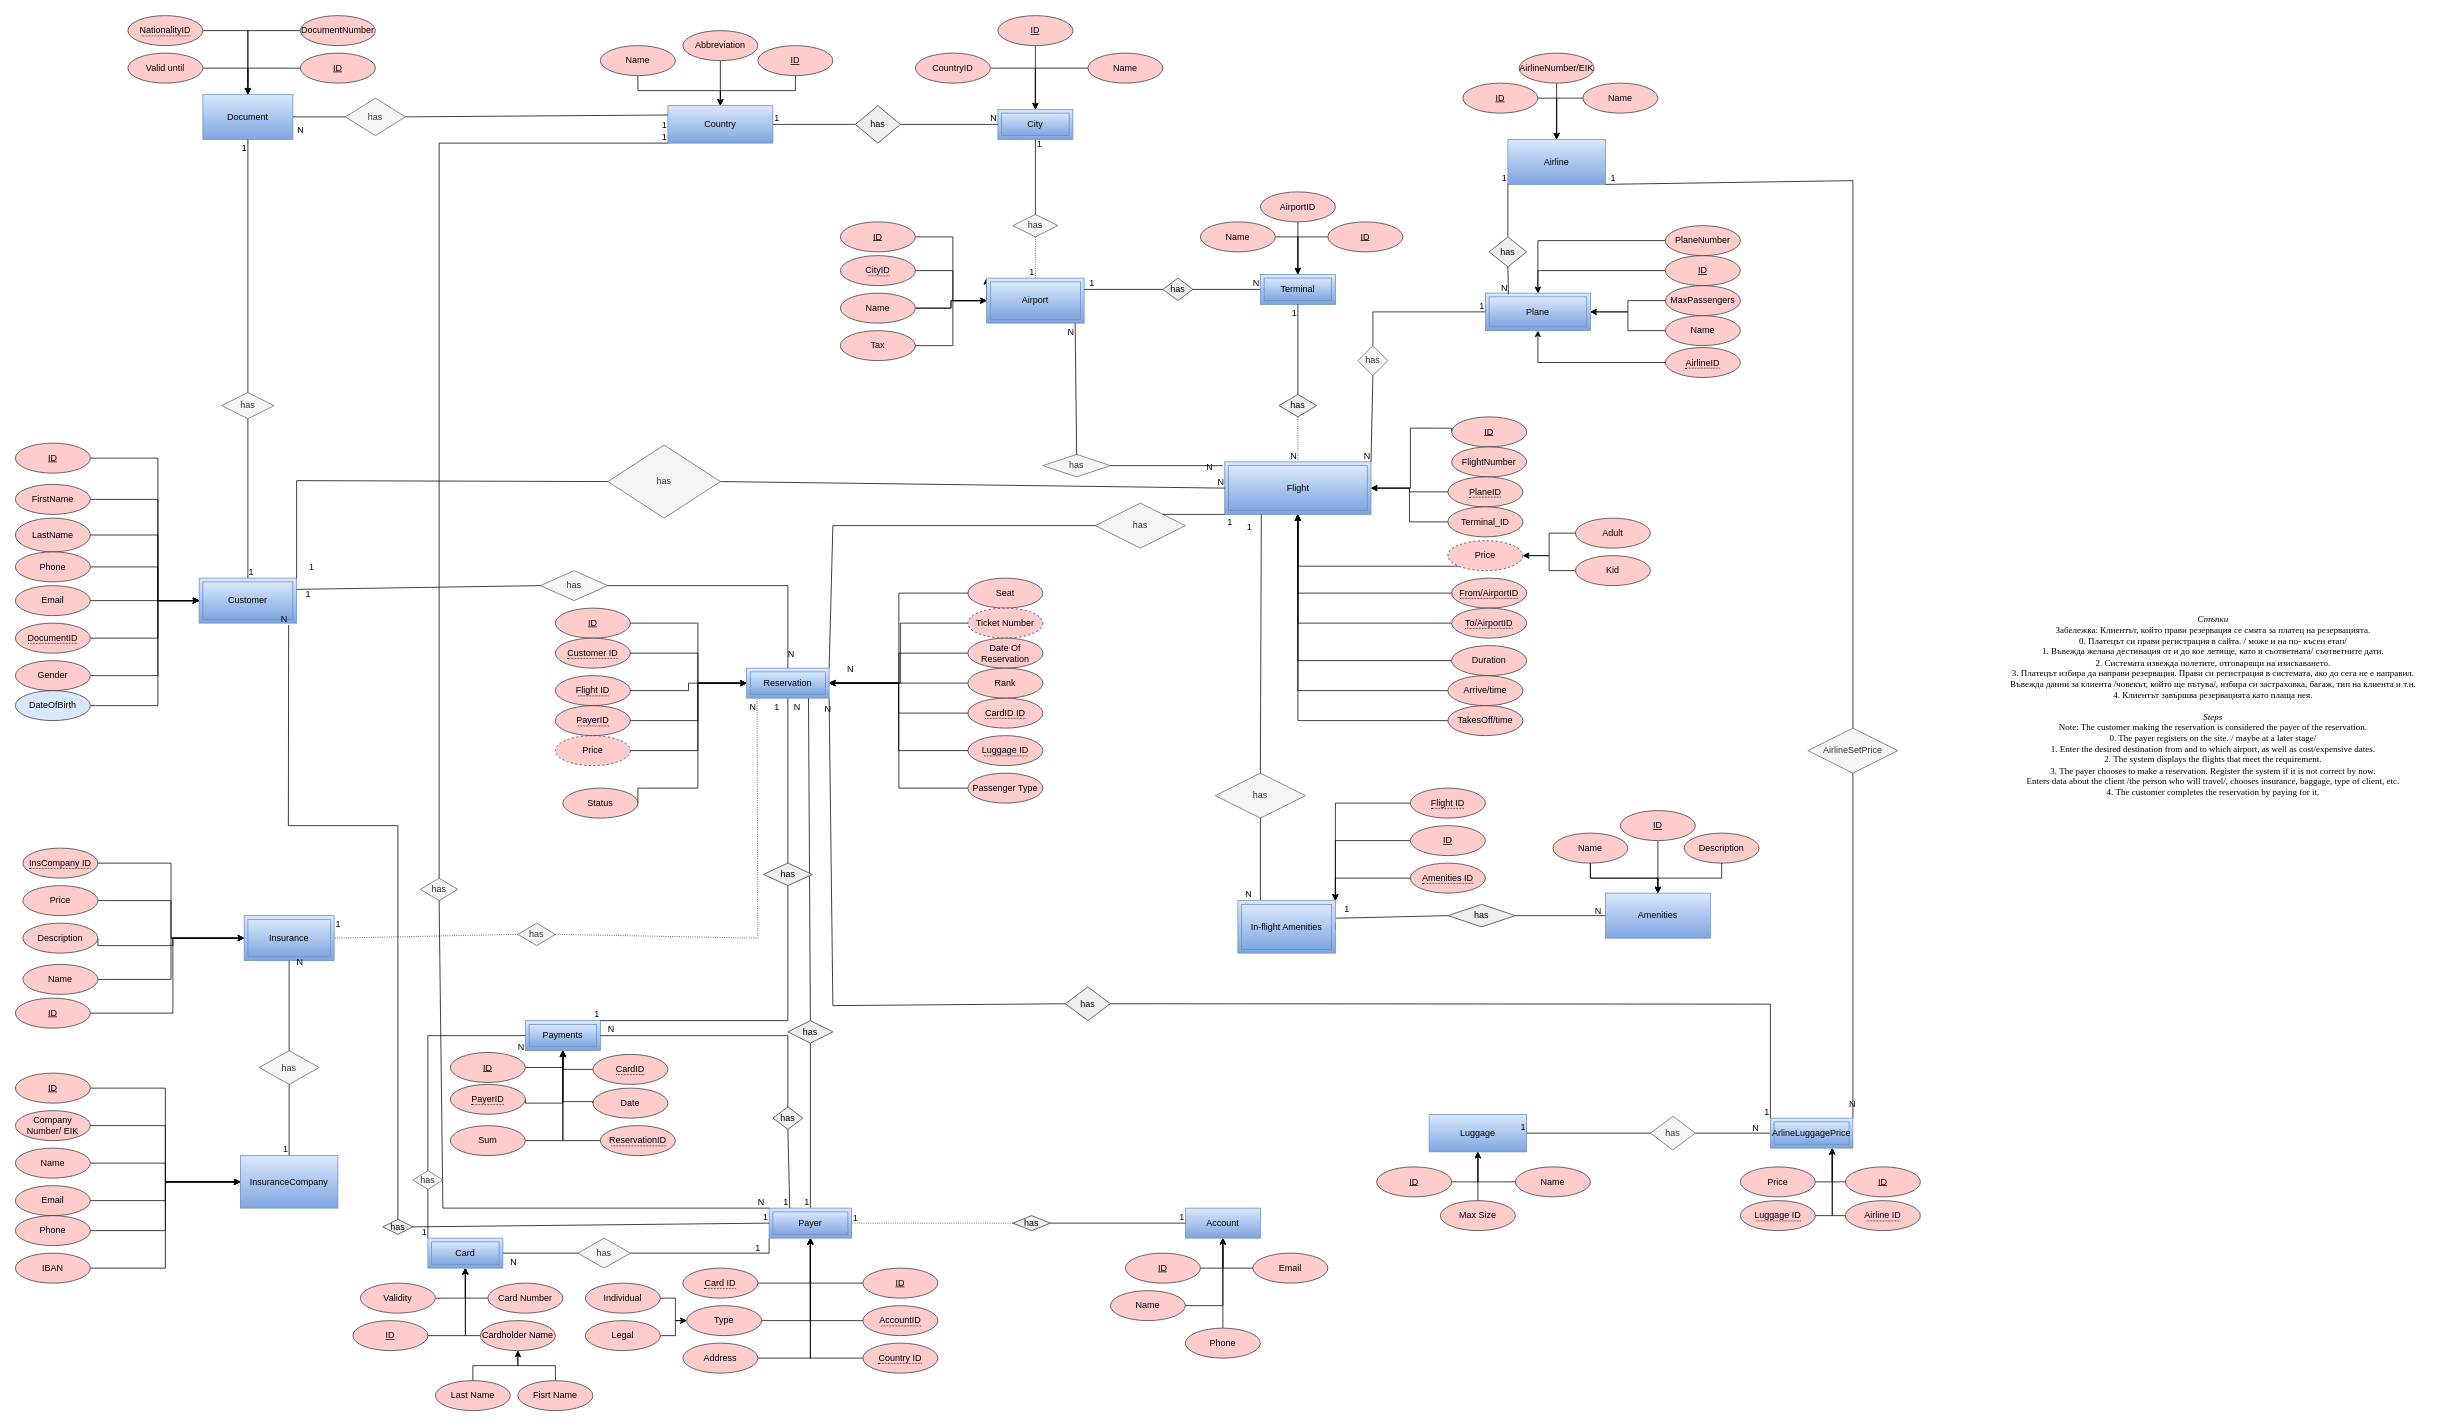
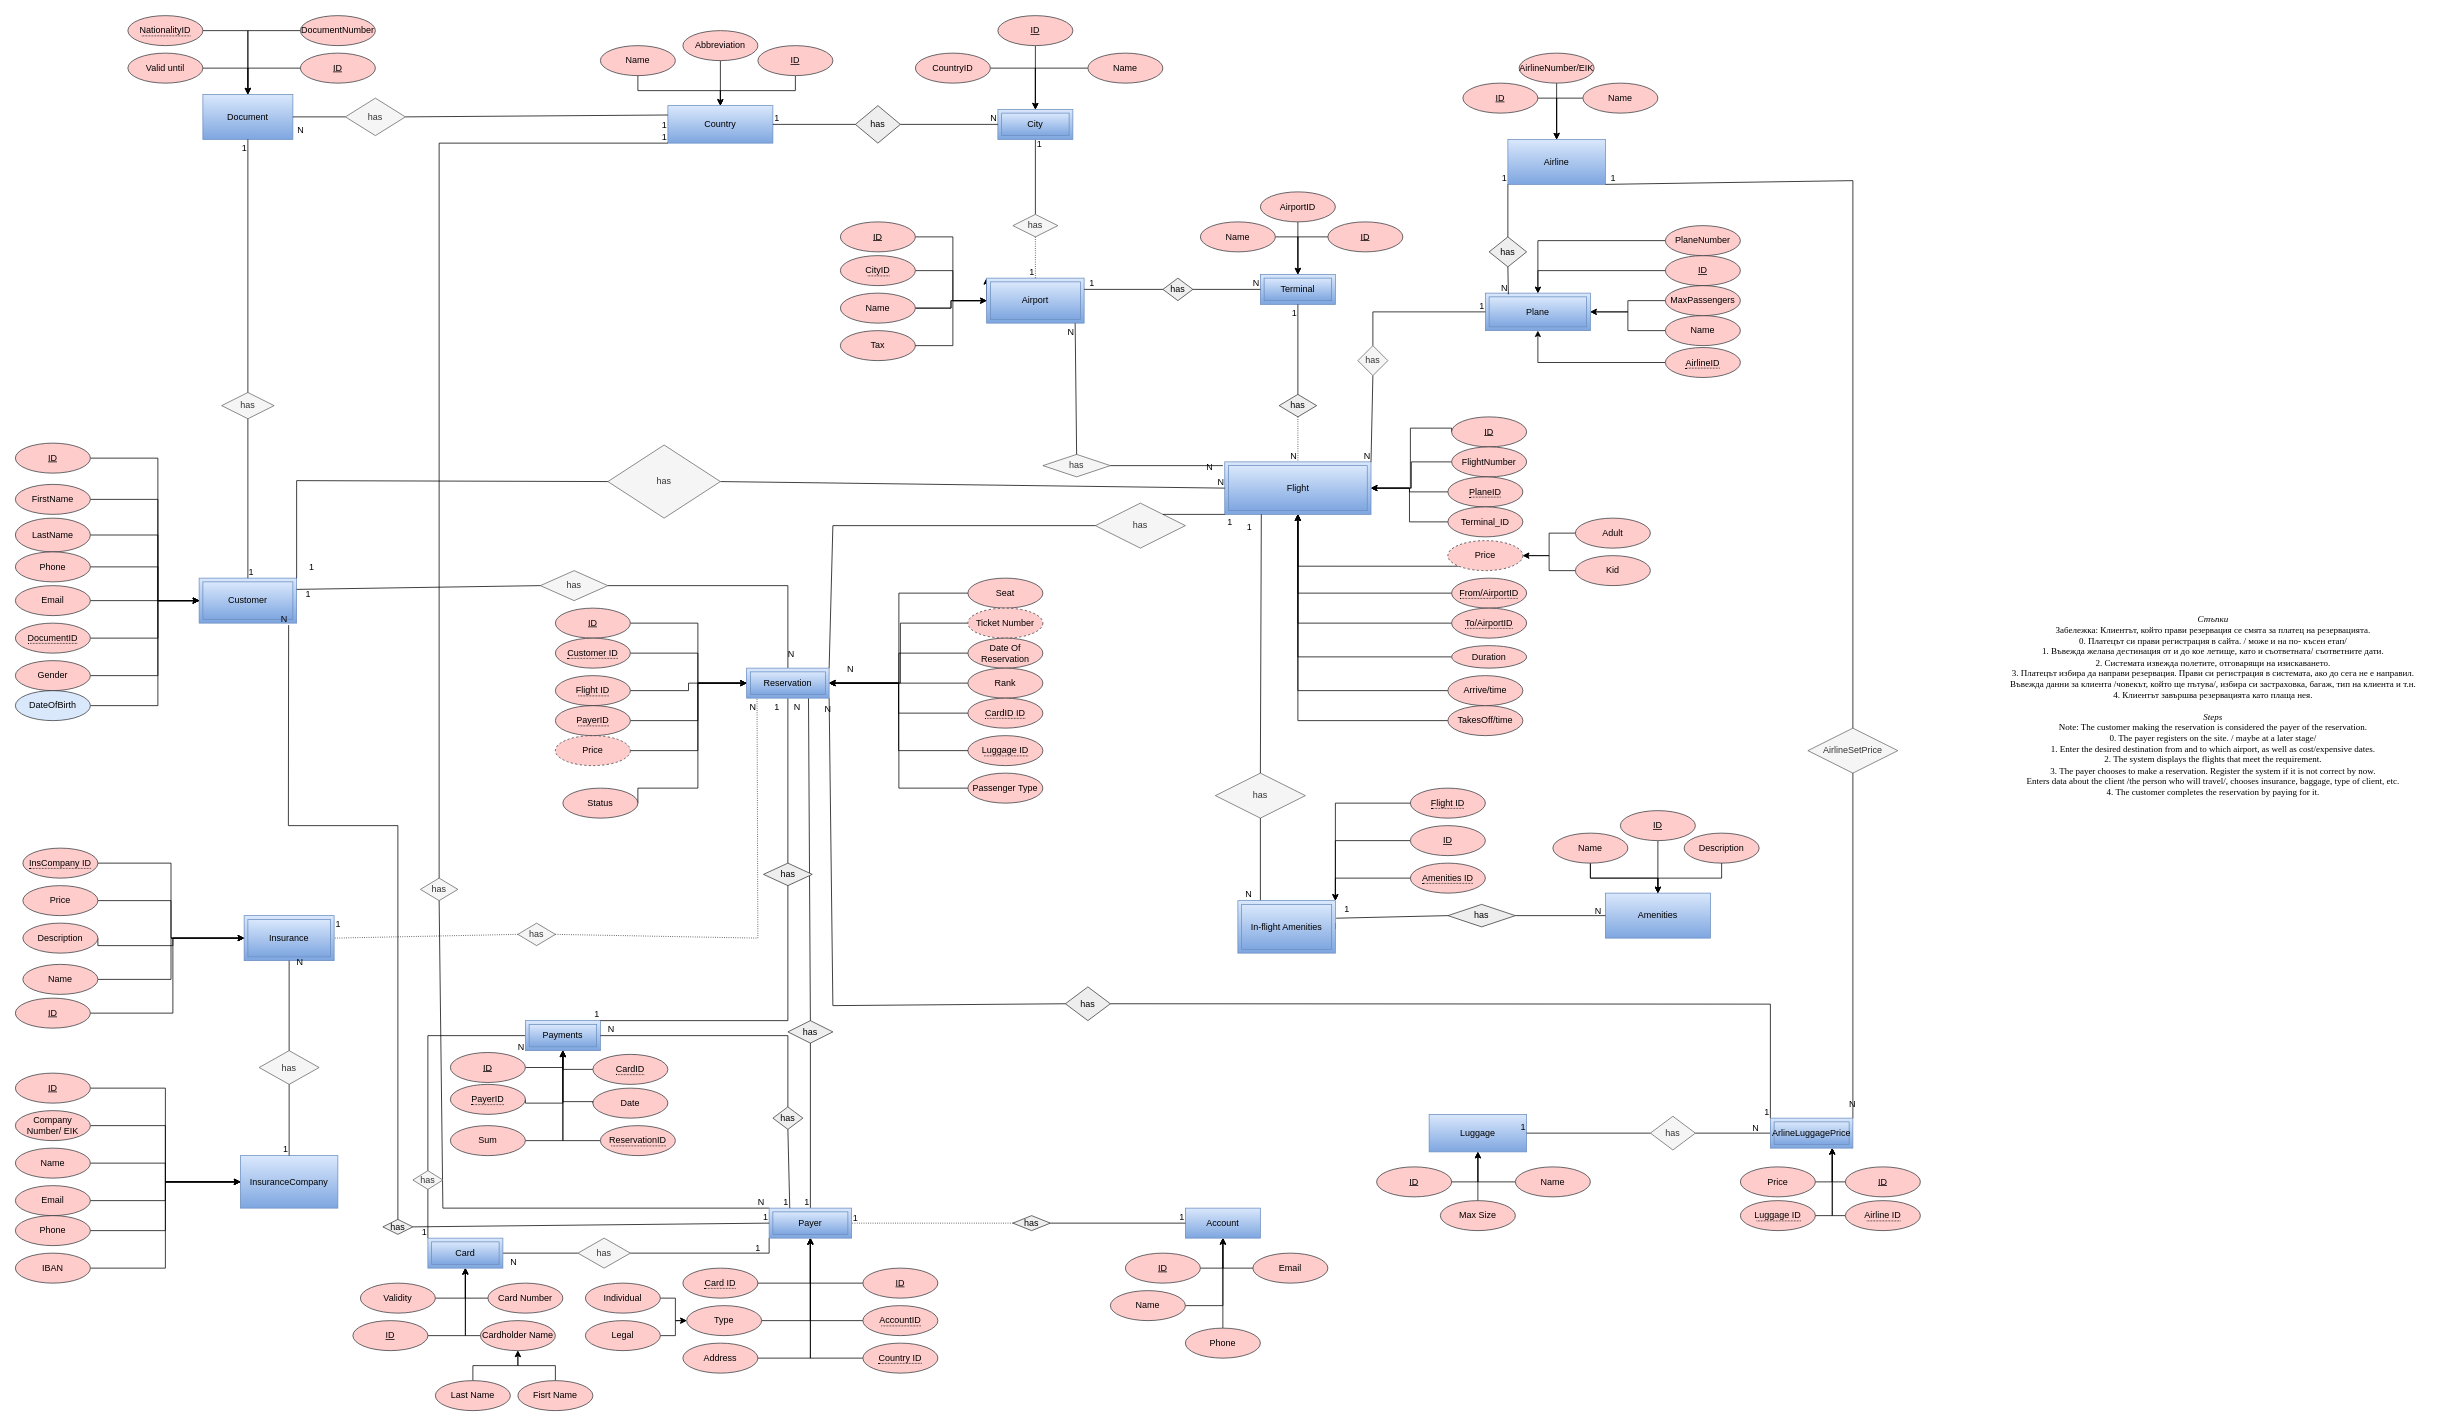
none -> (1432, 462)
(1489, 660) -> (1489, 657)
